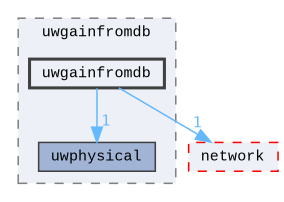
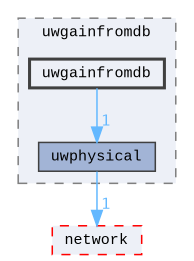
(158, 111) -> (97, 193)
